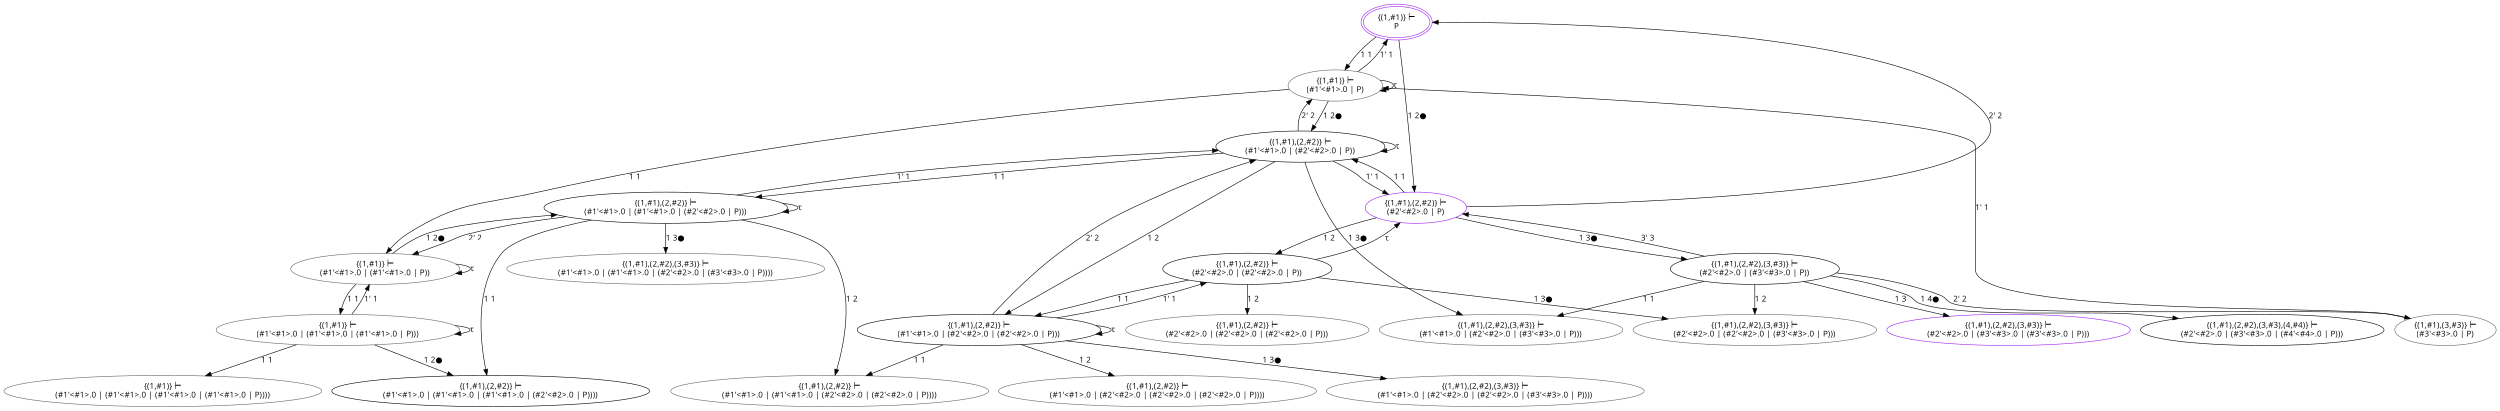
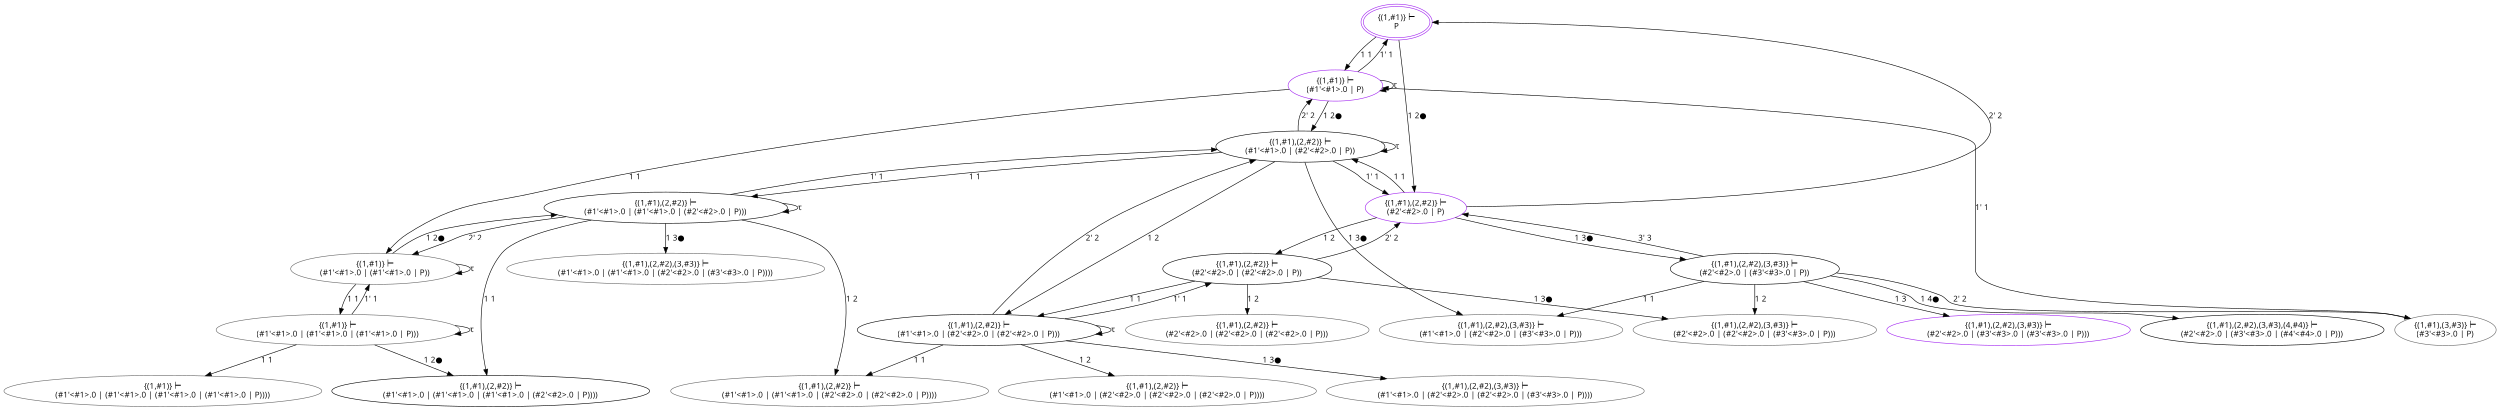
(1335, 86) -> (1335, 86)
(1387, 238) -> (1392, 238)
